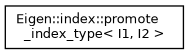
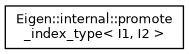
(94, 27) -> (94, 27)
